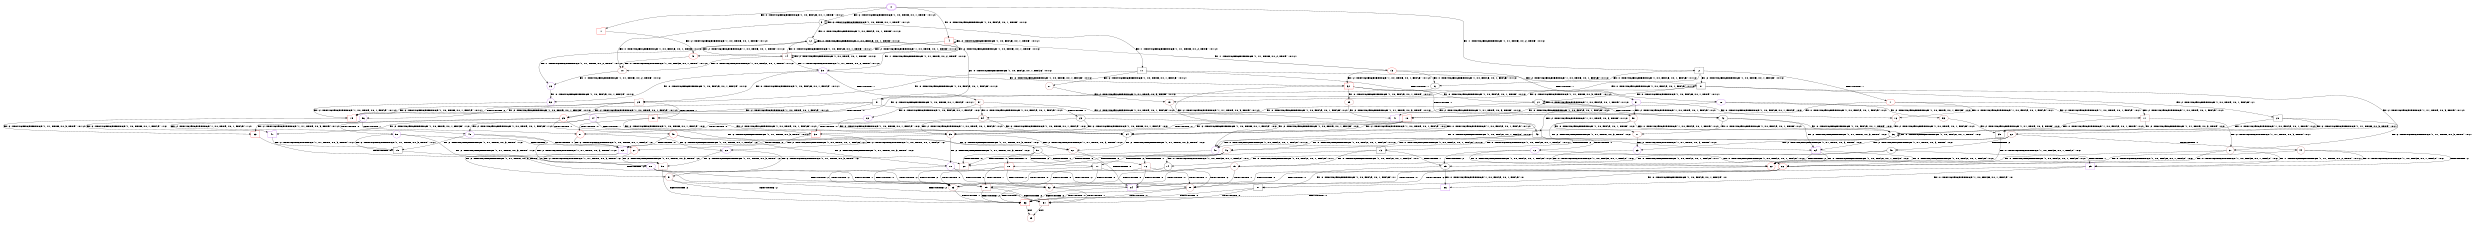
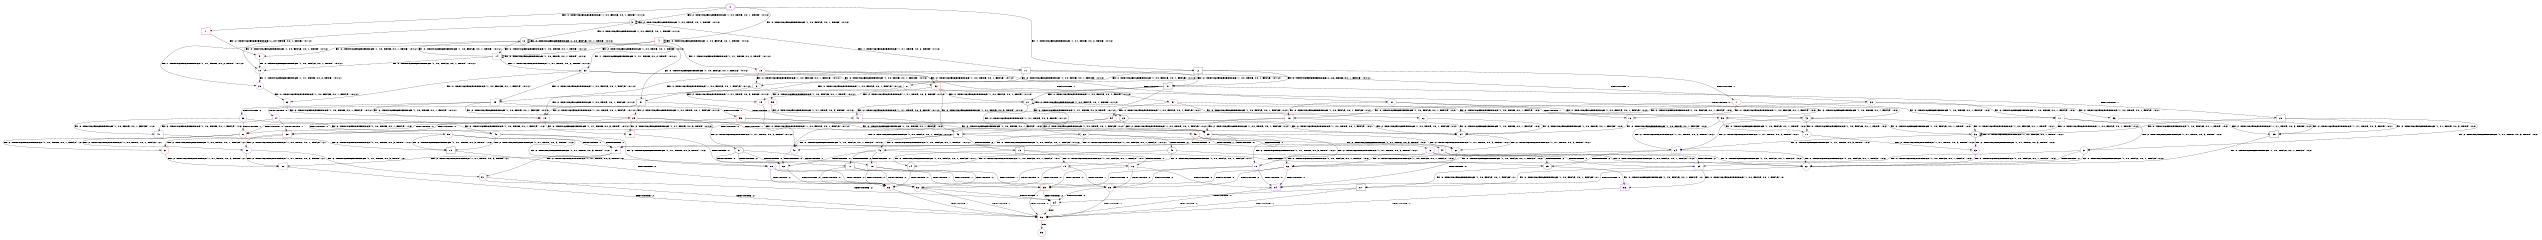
(2216, 102) -> (2110, 102)
(2321, 158) -> (2070, 158)
(1038, 210) -> (1049, 210)
